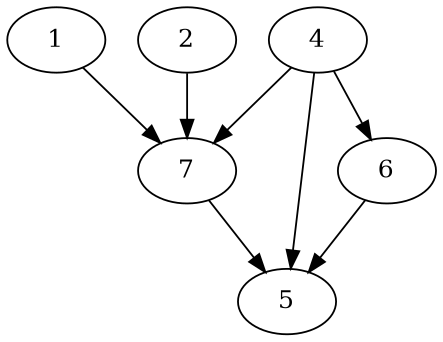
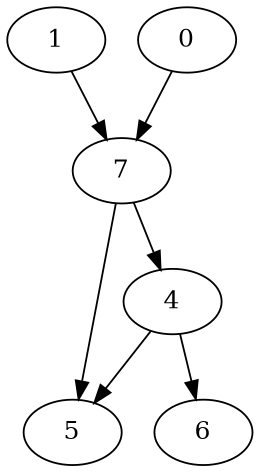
(187, 40) -> (187, 40)
(259, 99) -> (144, 228)
(343, 229) -> none
